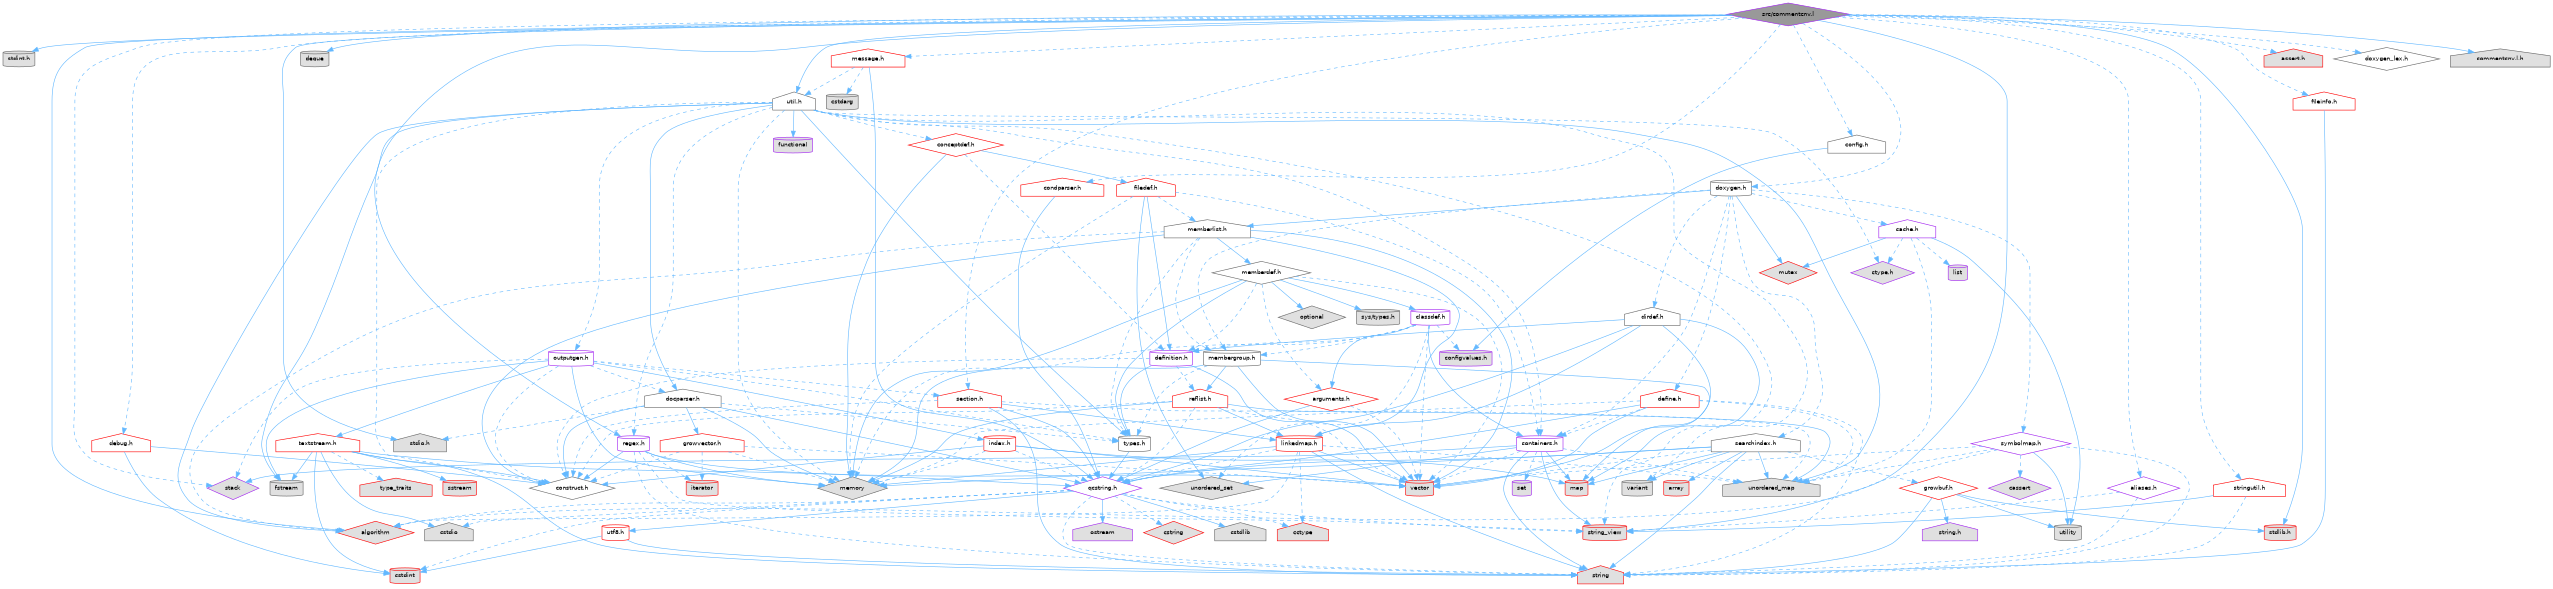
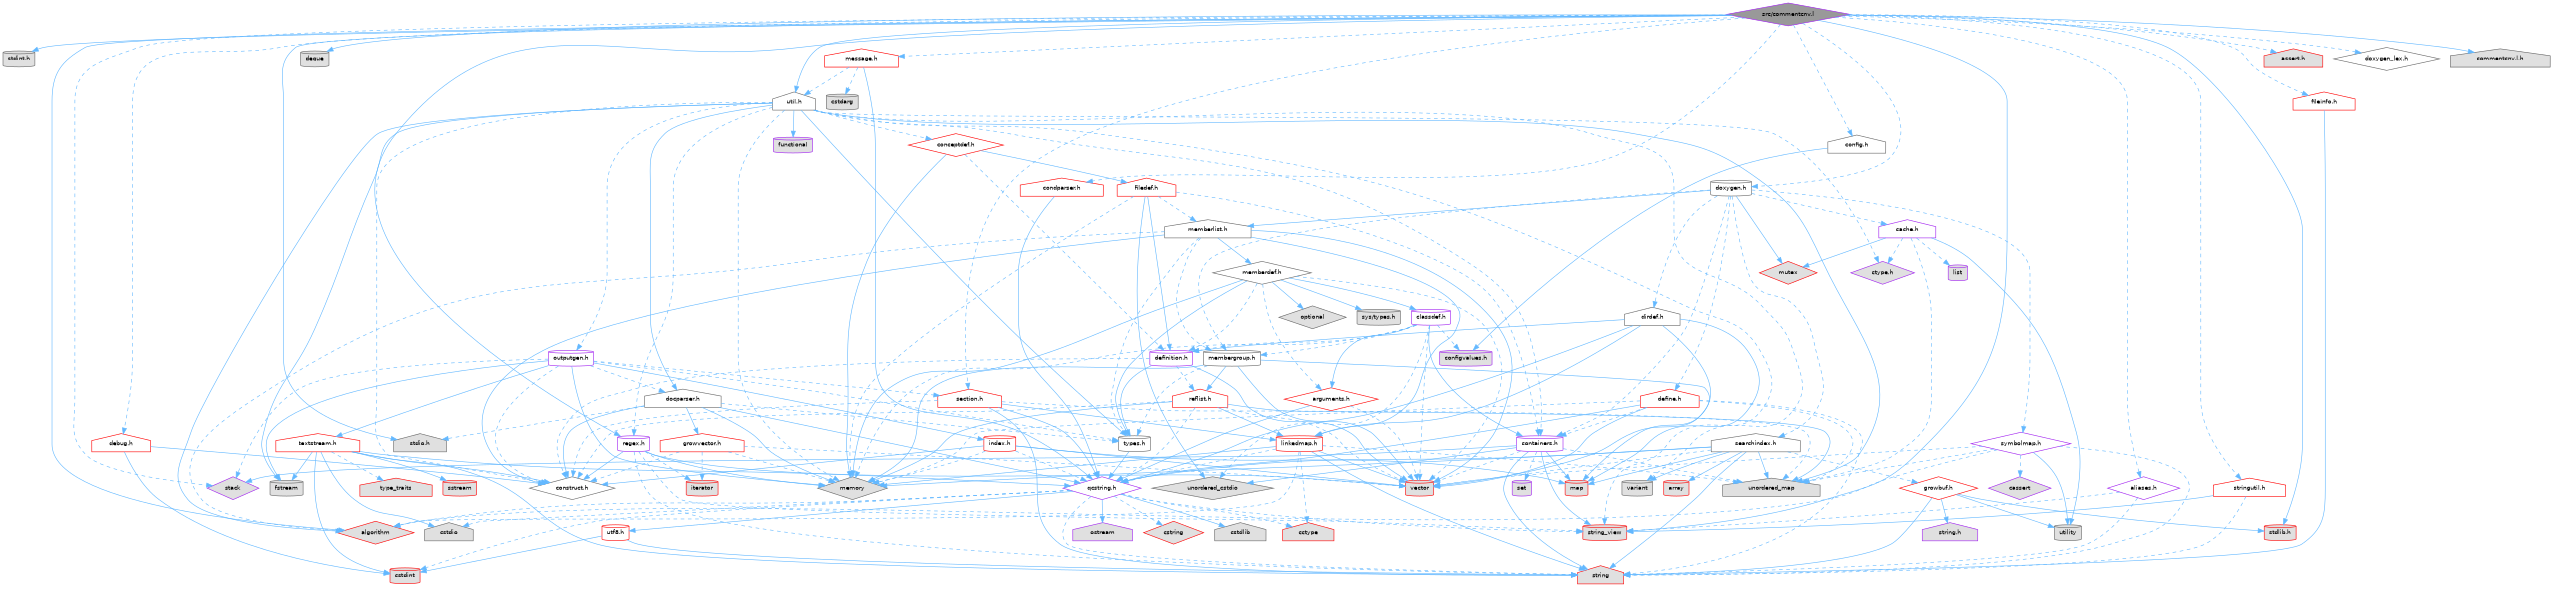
(1211, 488) -> (1213, 488)
